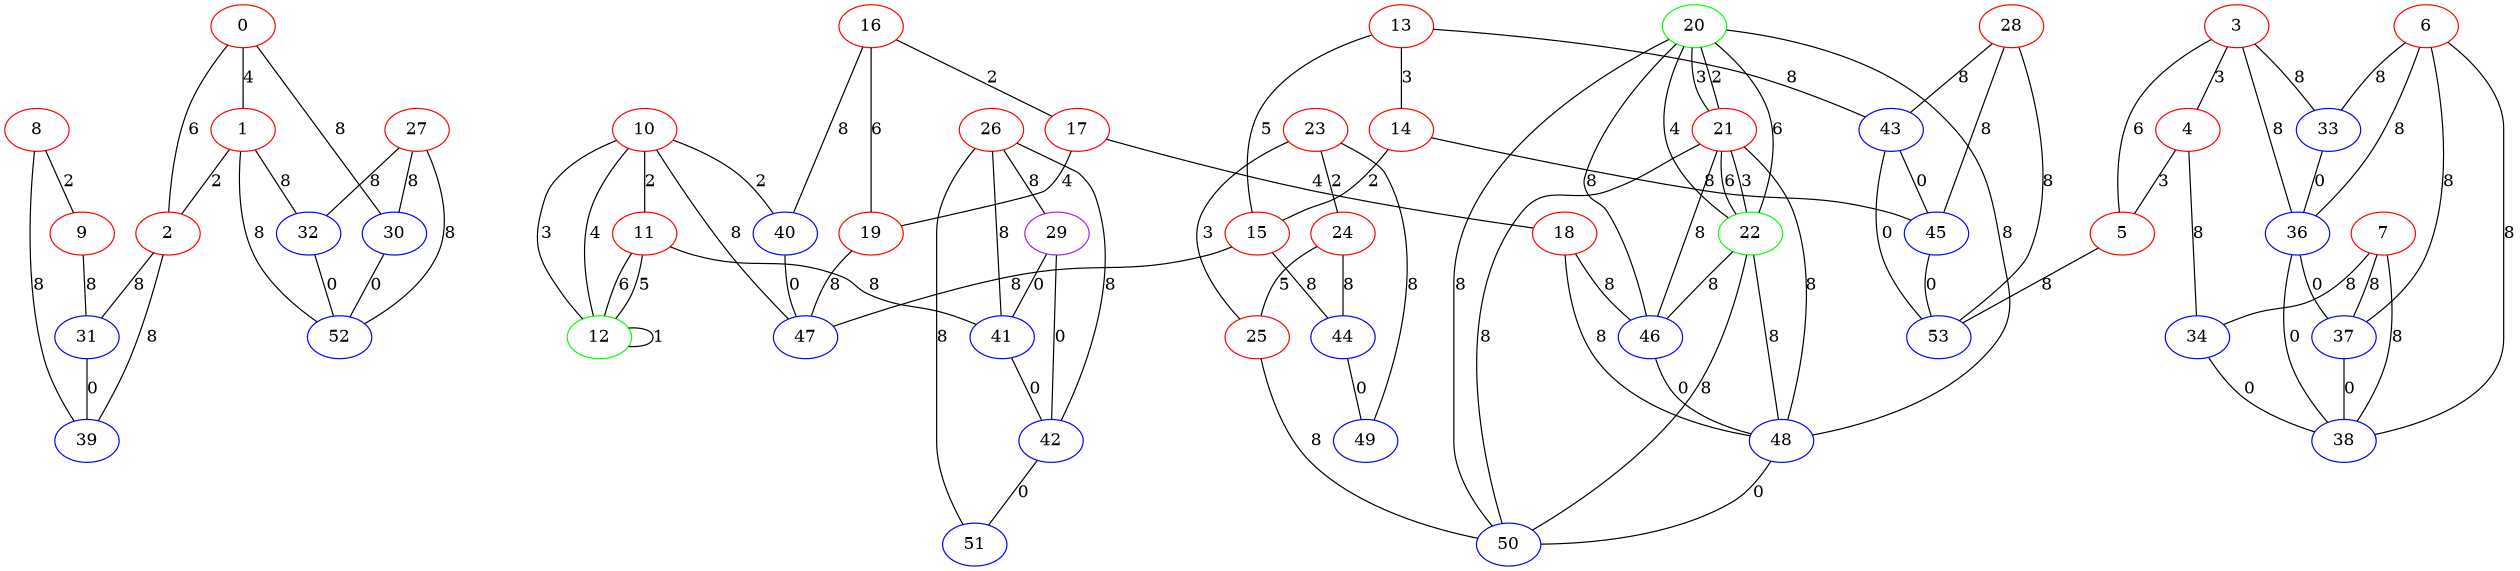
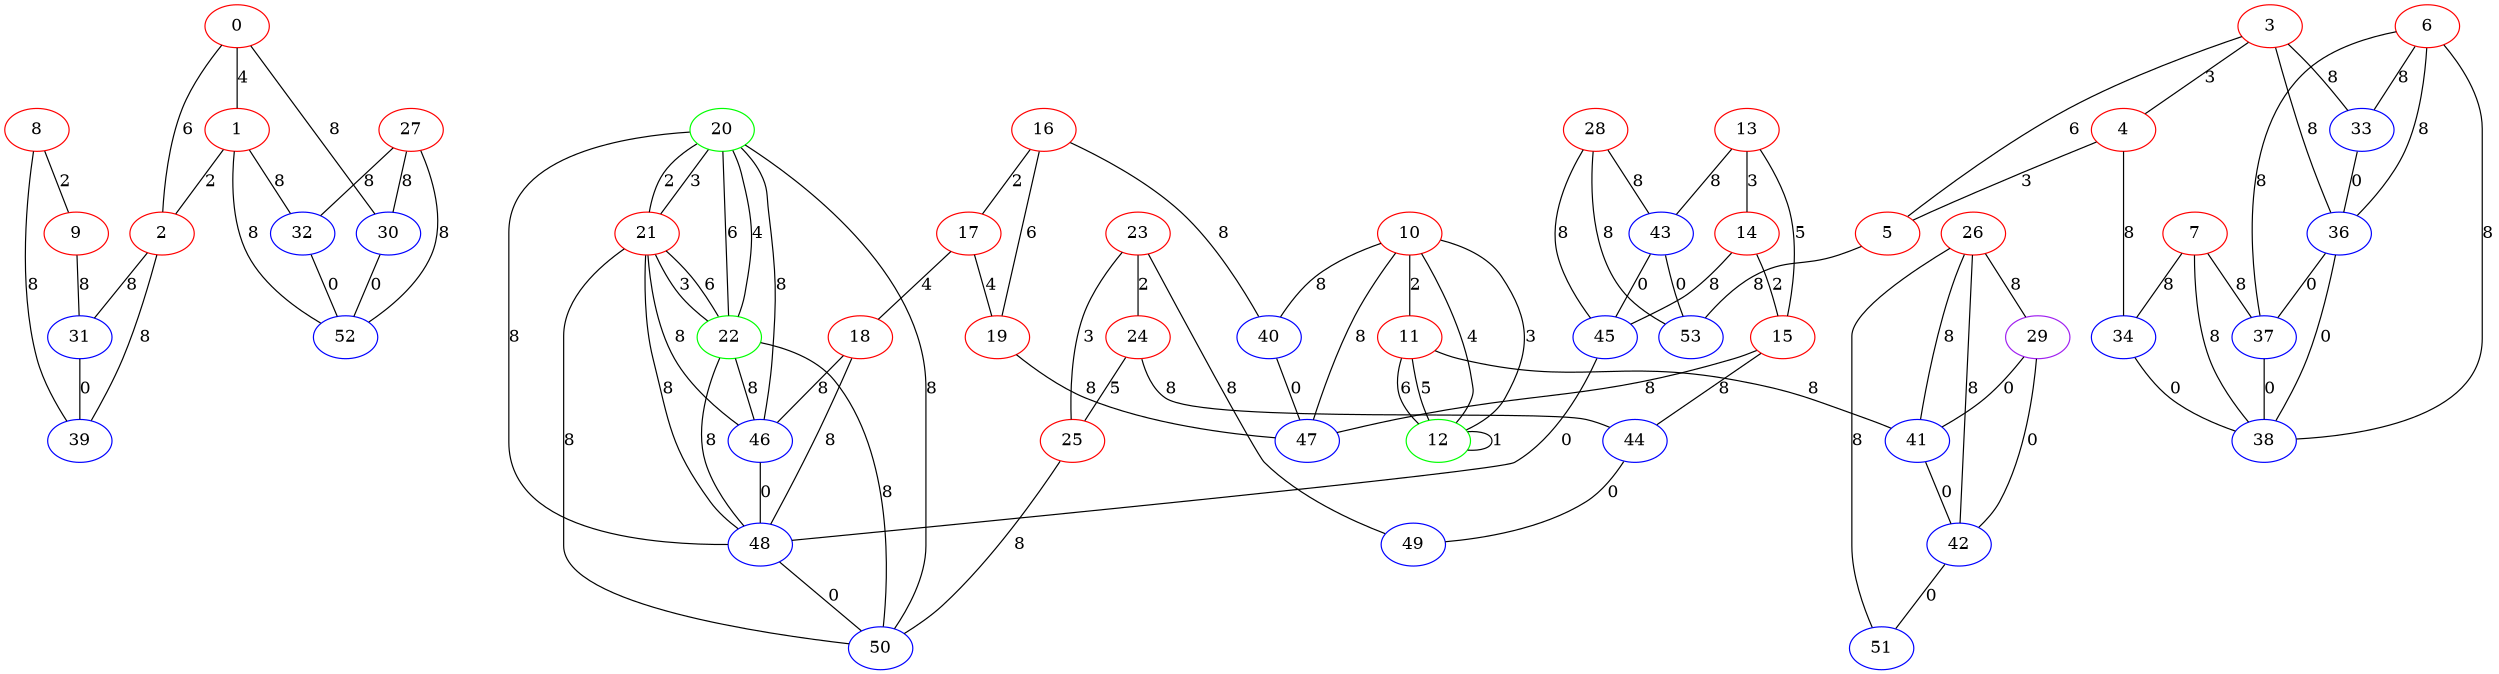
(761, 182) -> (1322, 285)
(1925, 285) -> (1221, 498)
